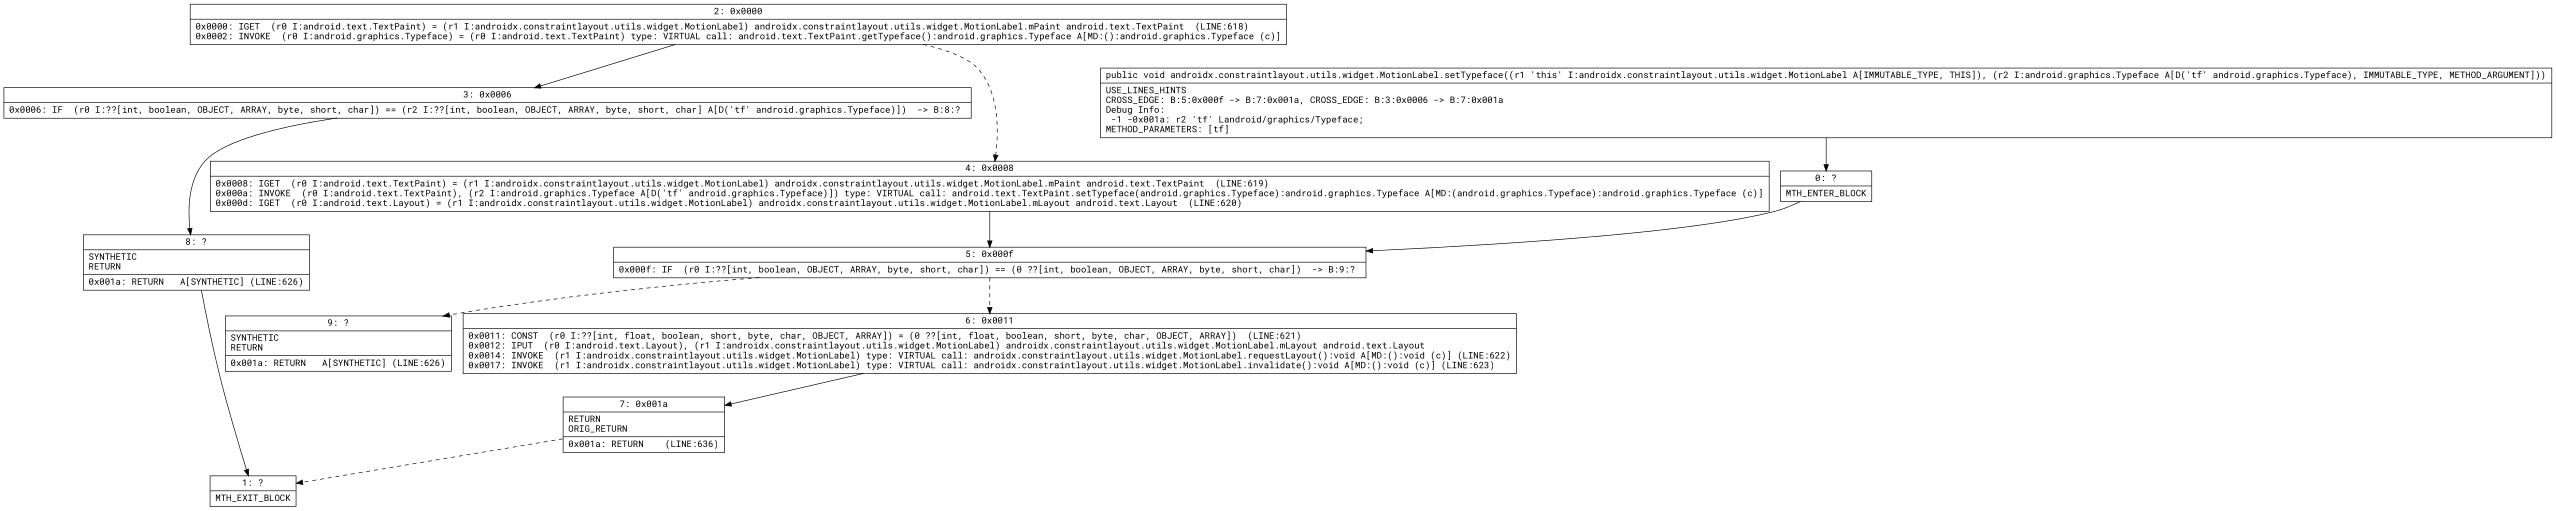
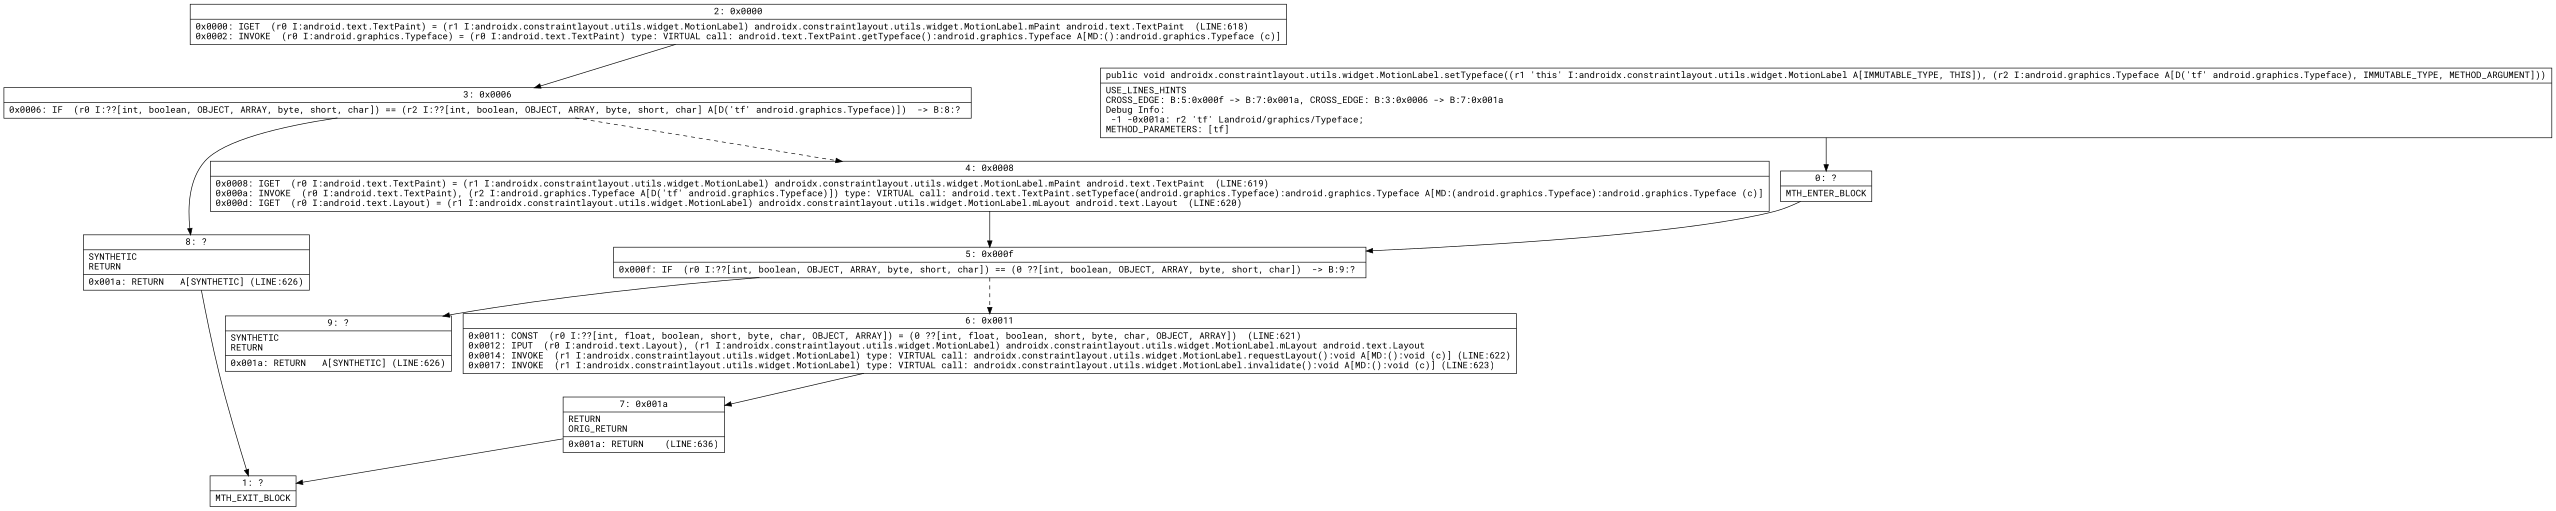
(986, 81) -> (705, 139)
(604, 293) -> (604, 293)
(433, 461) -> (433, 461)
